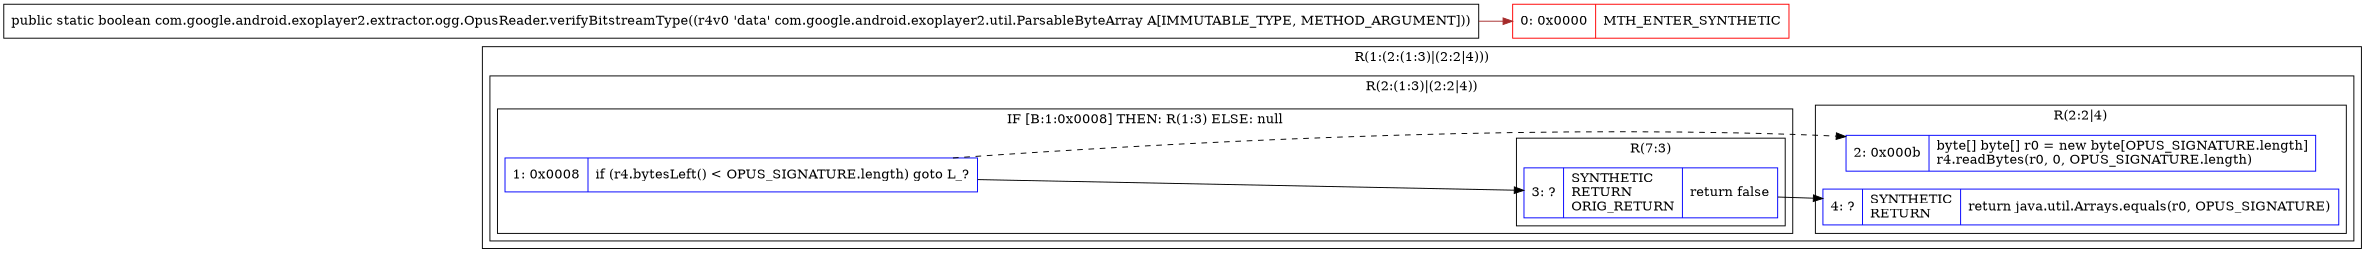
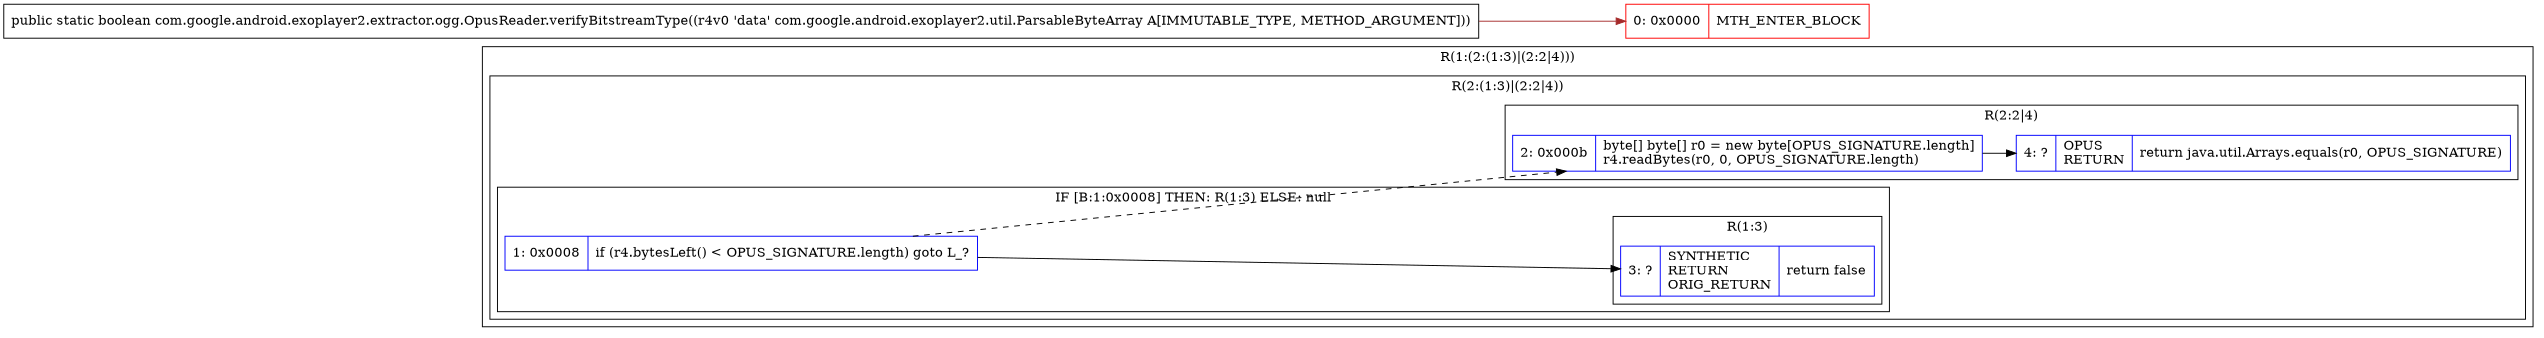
(1692, 21) -> (1789, 21)
(1651, 149) -> (1747, 227)
(1799, 198) -> (1994, 153)
(1912, 199) -> (2084, 146)
